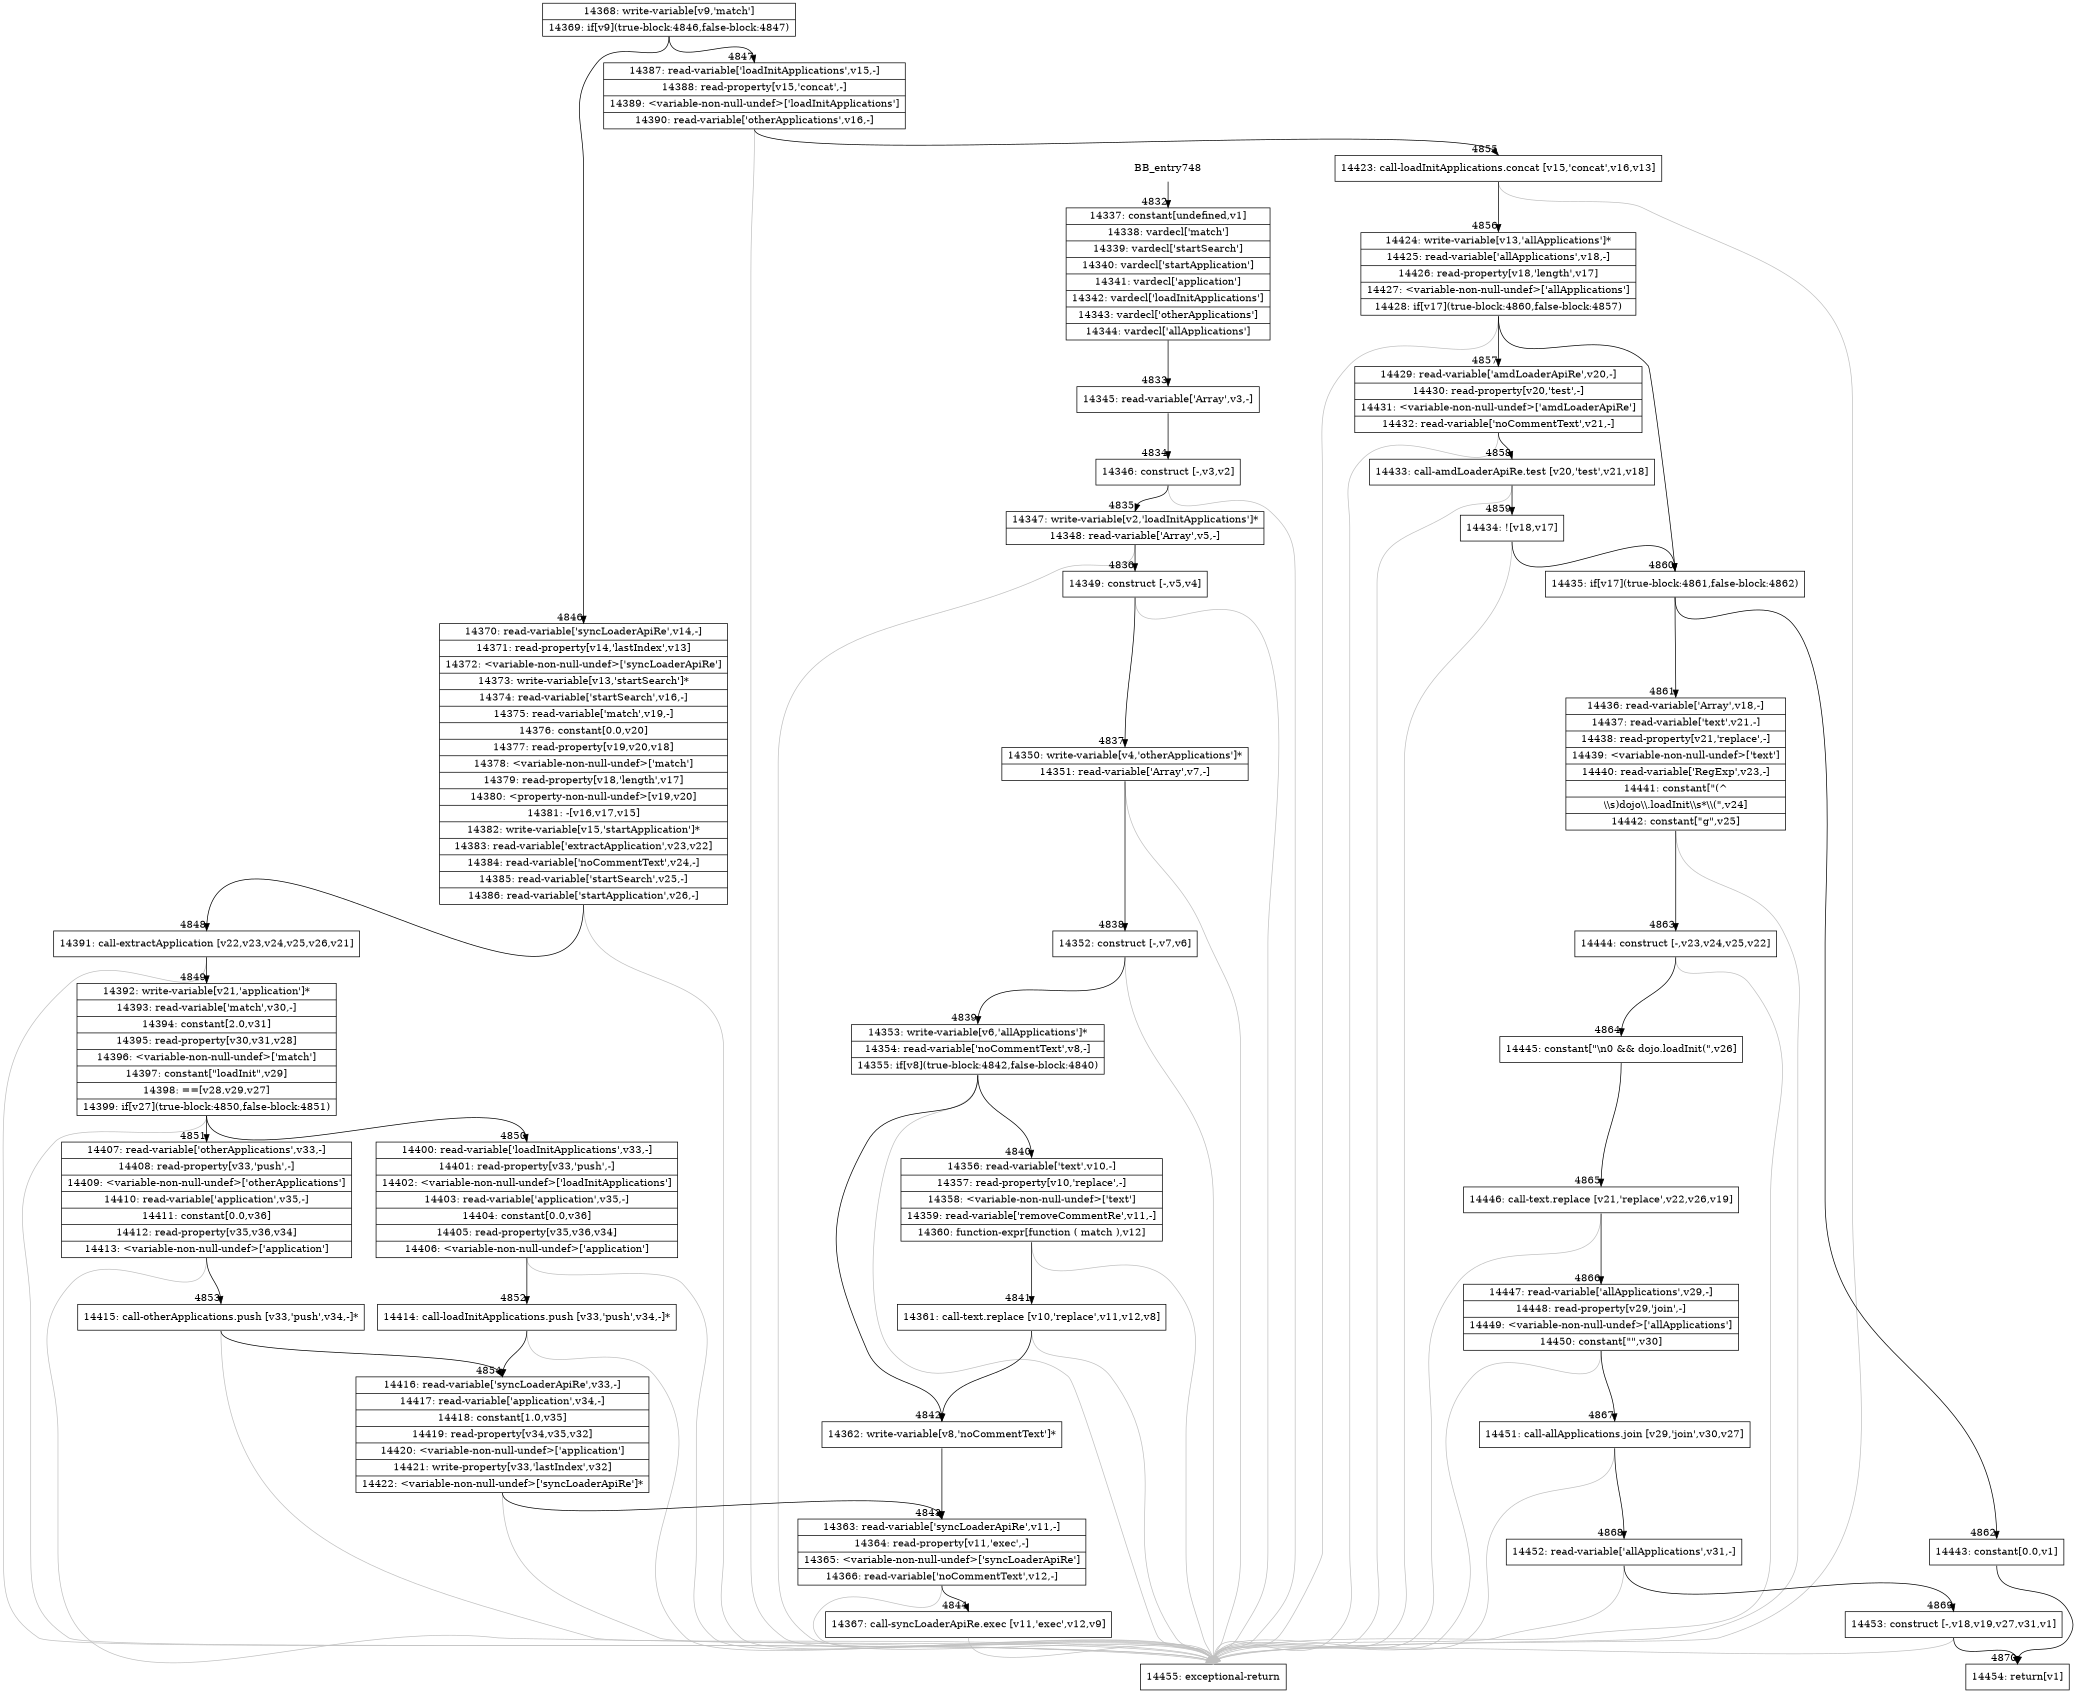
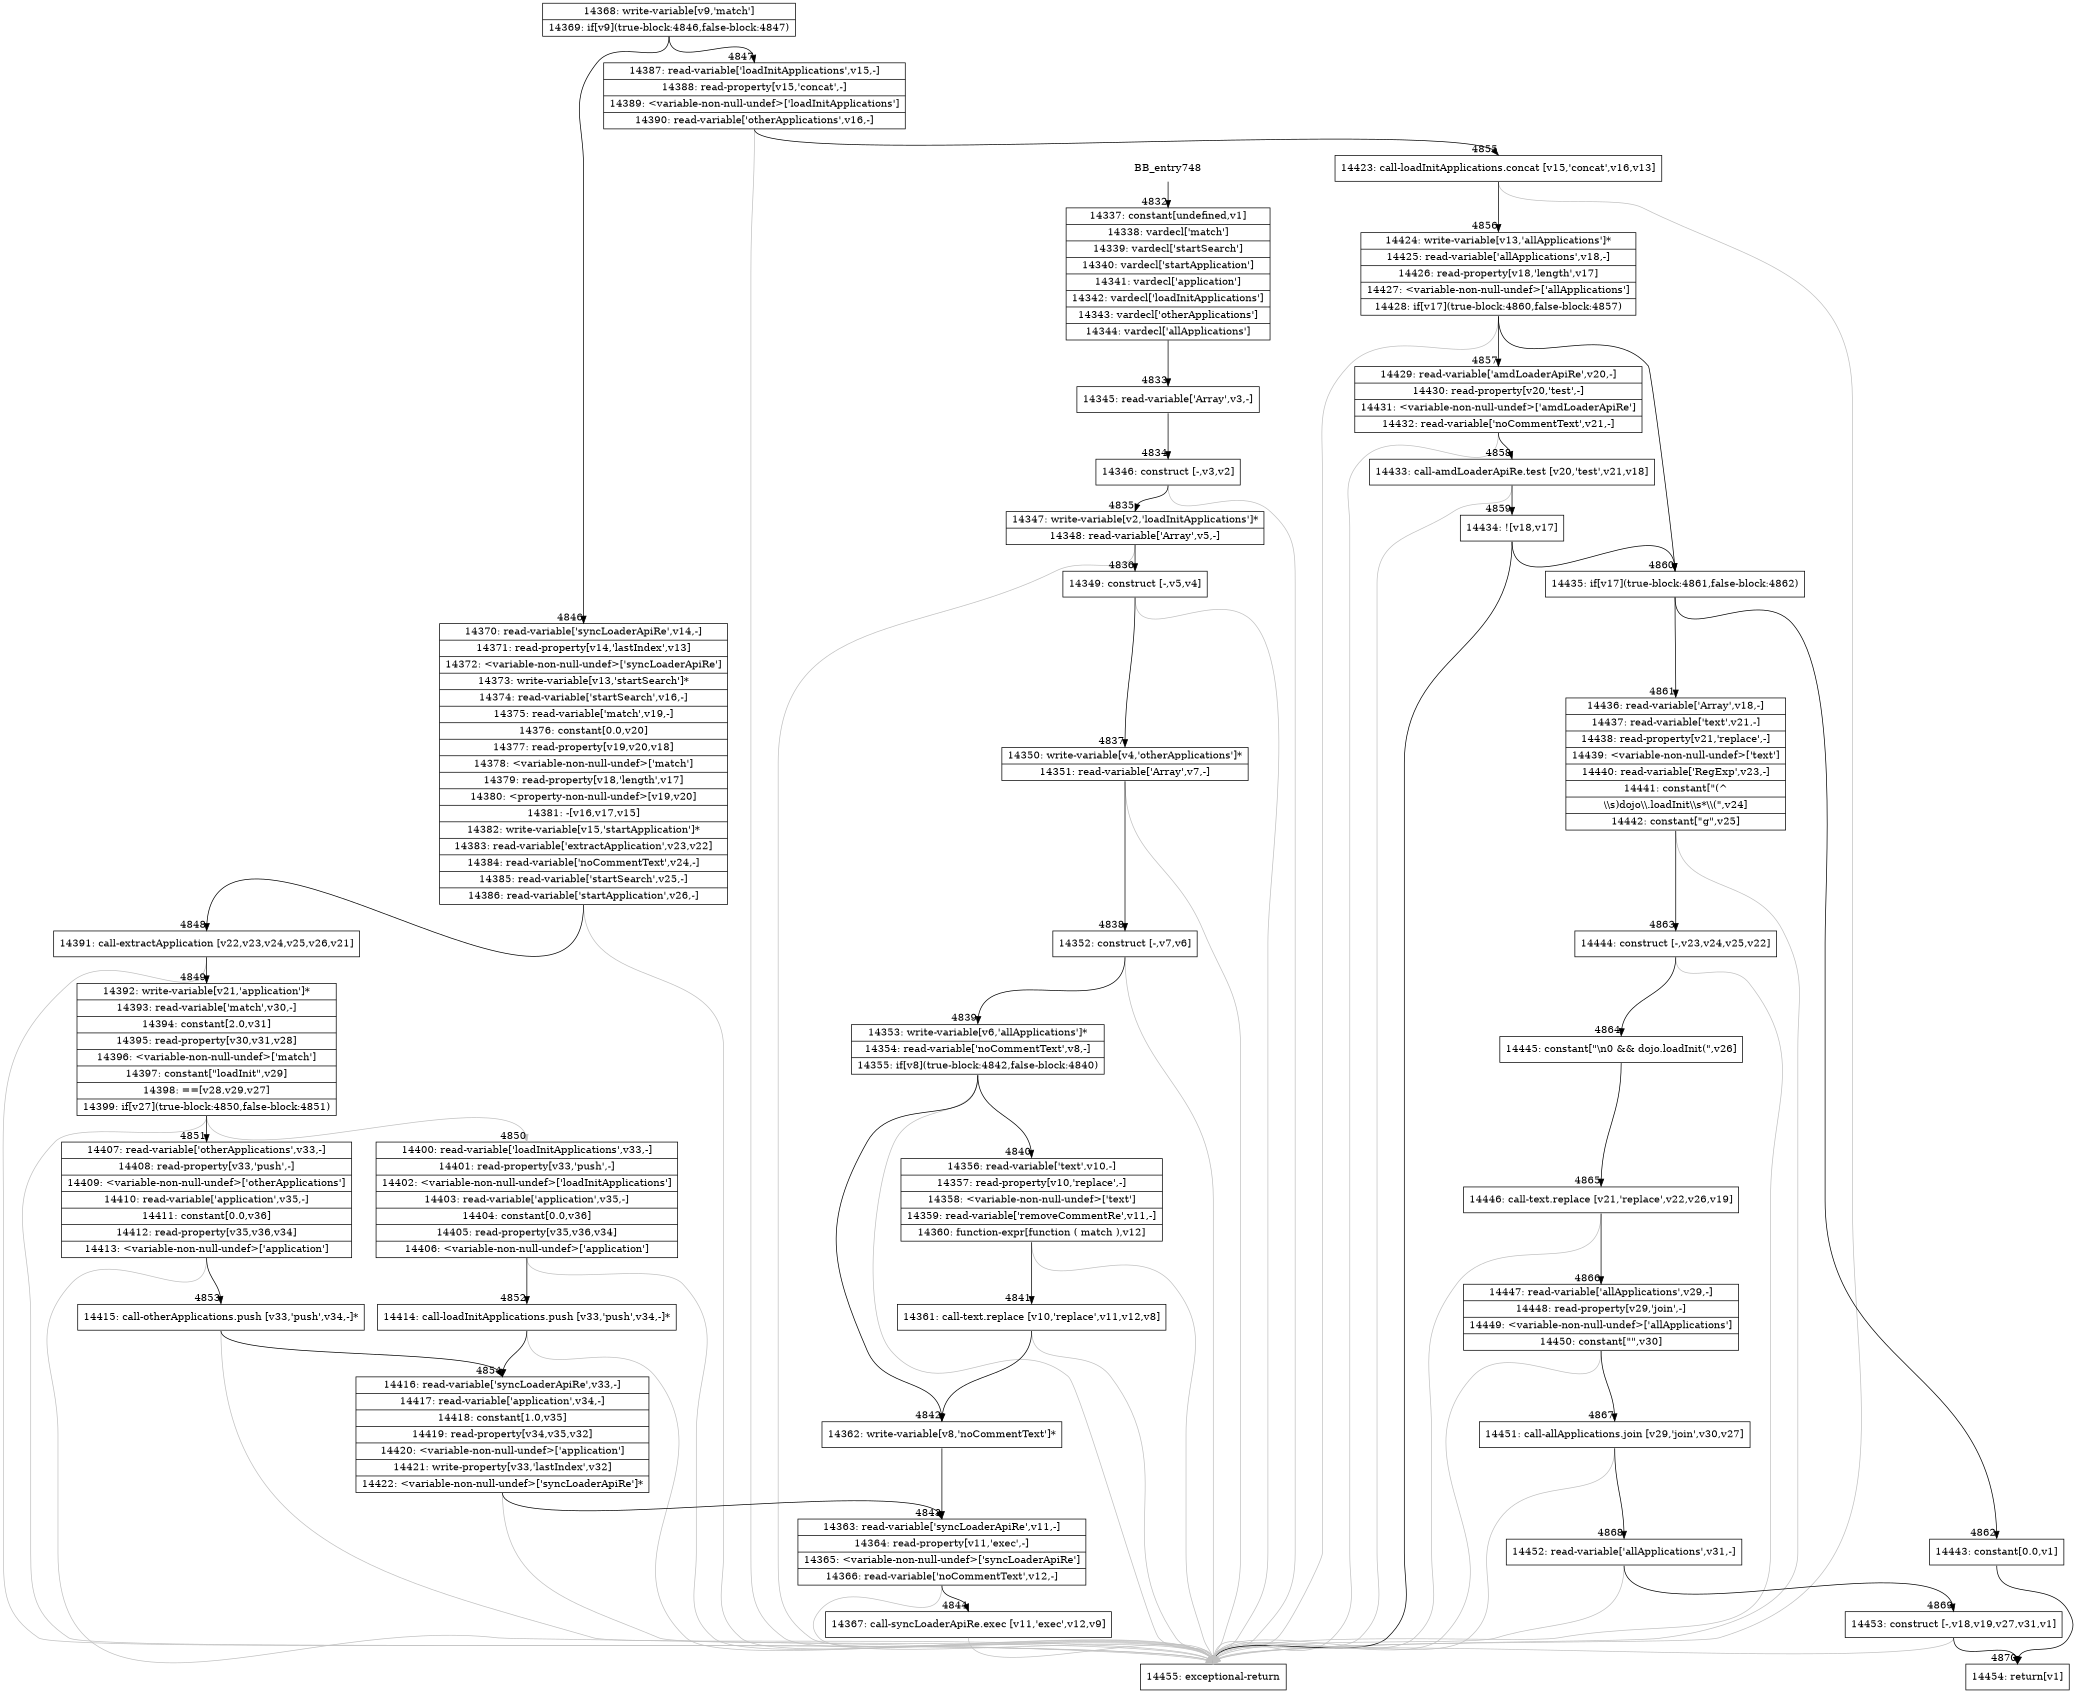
(363, 1129) -> (363, 1129)
(1404, 1165) -> (1404, 1165)
